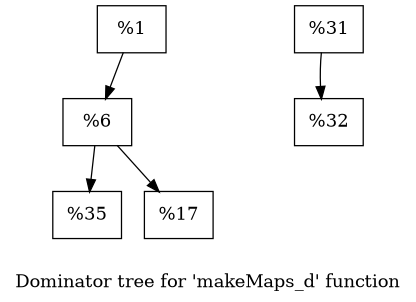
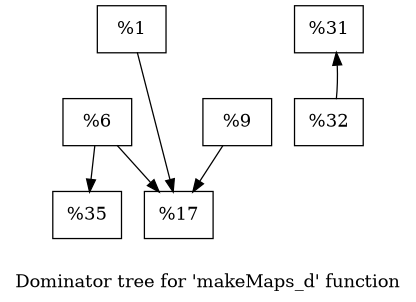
(320, 69) -> (337, 82)
(117, 70) -> (154, 116)
none -> (237, 122)
